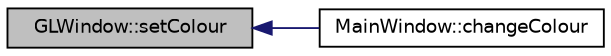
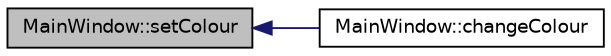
(130, 28) -> (130, 28)
